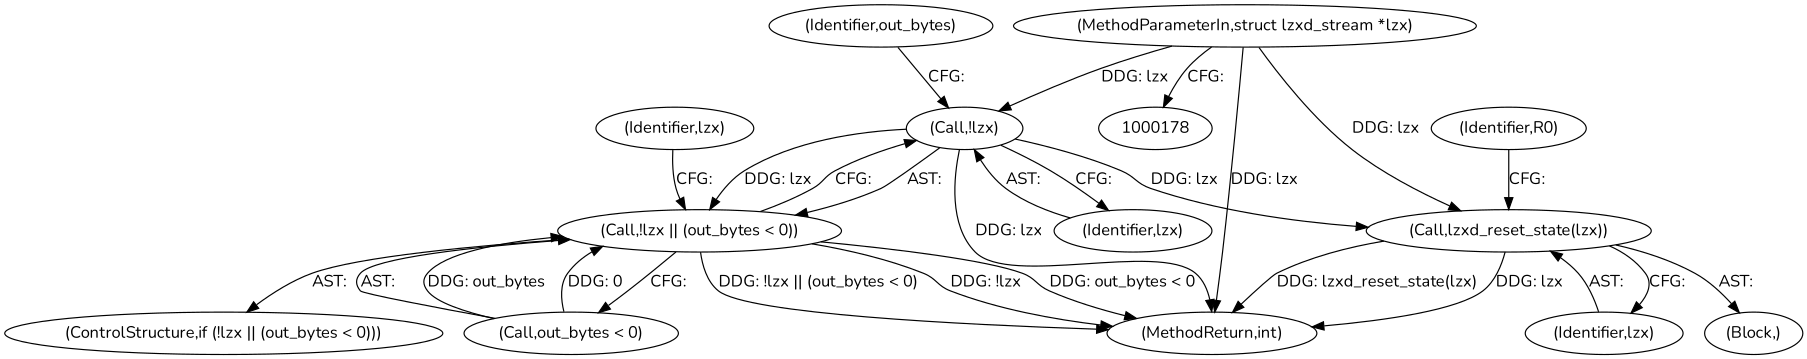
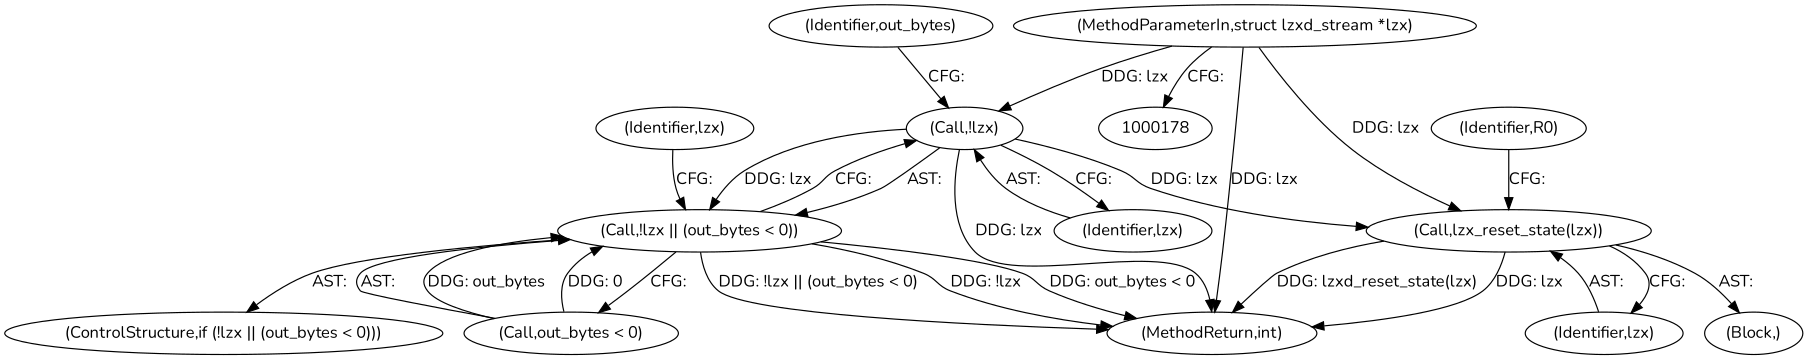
(1509, 231) -> (1509, 231)
